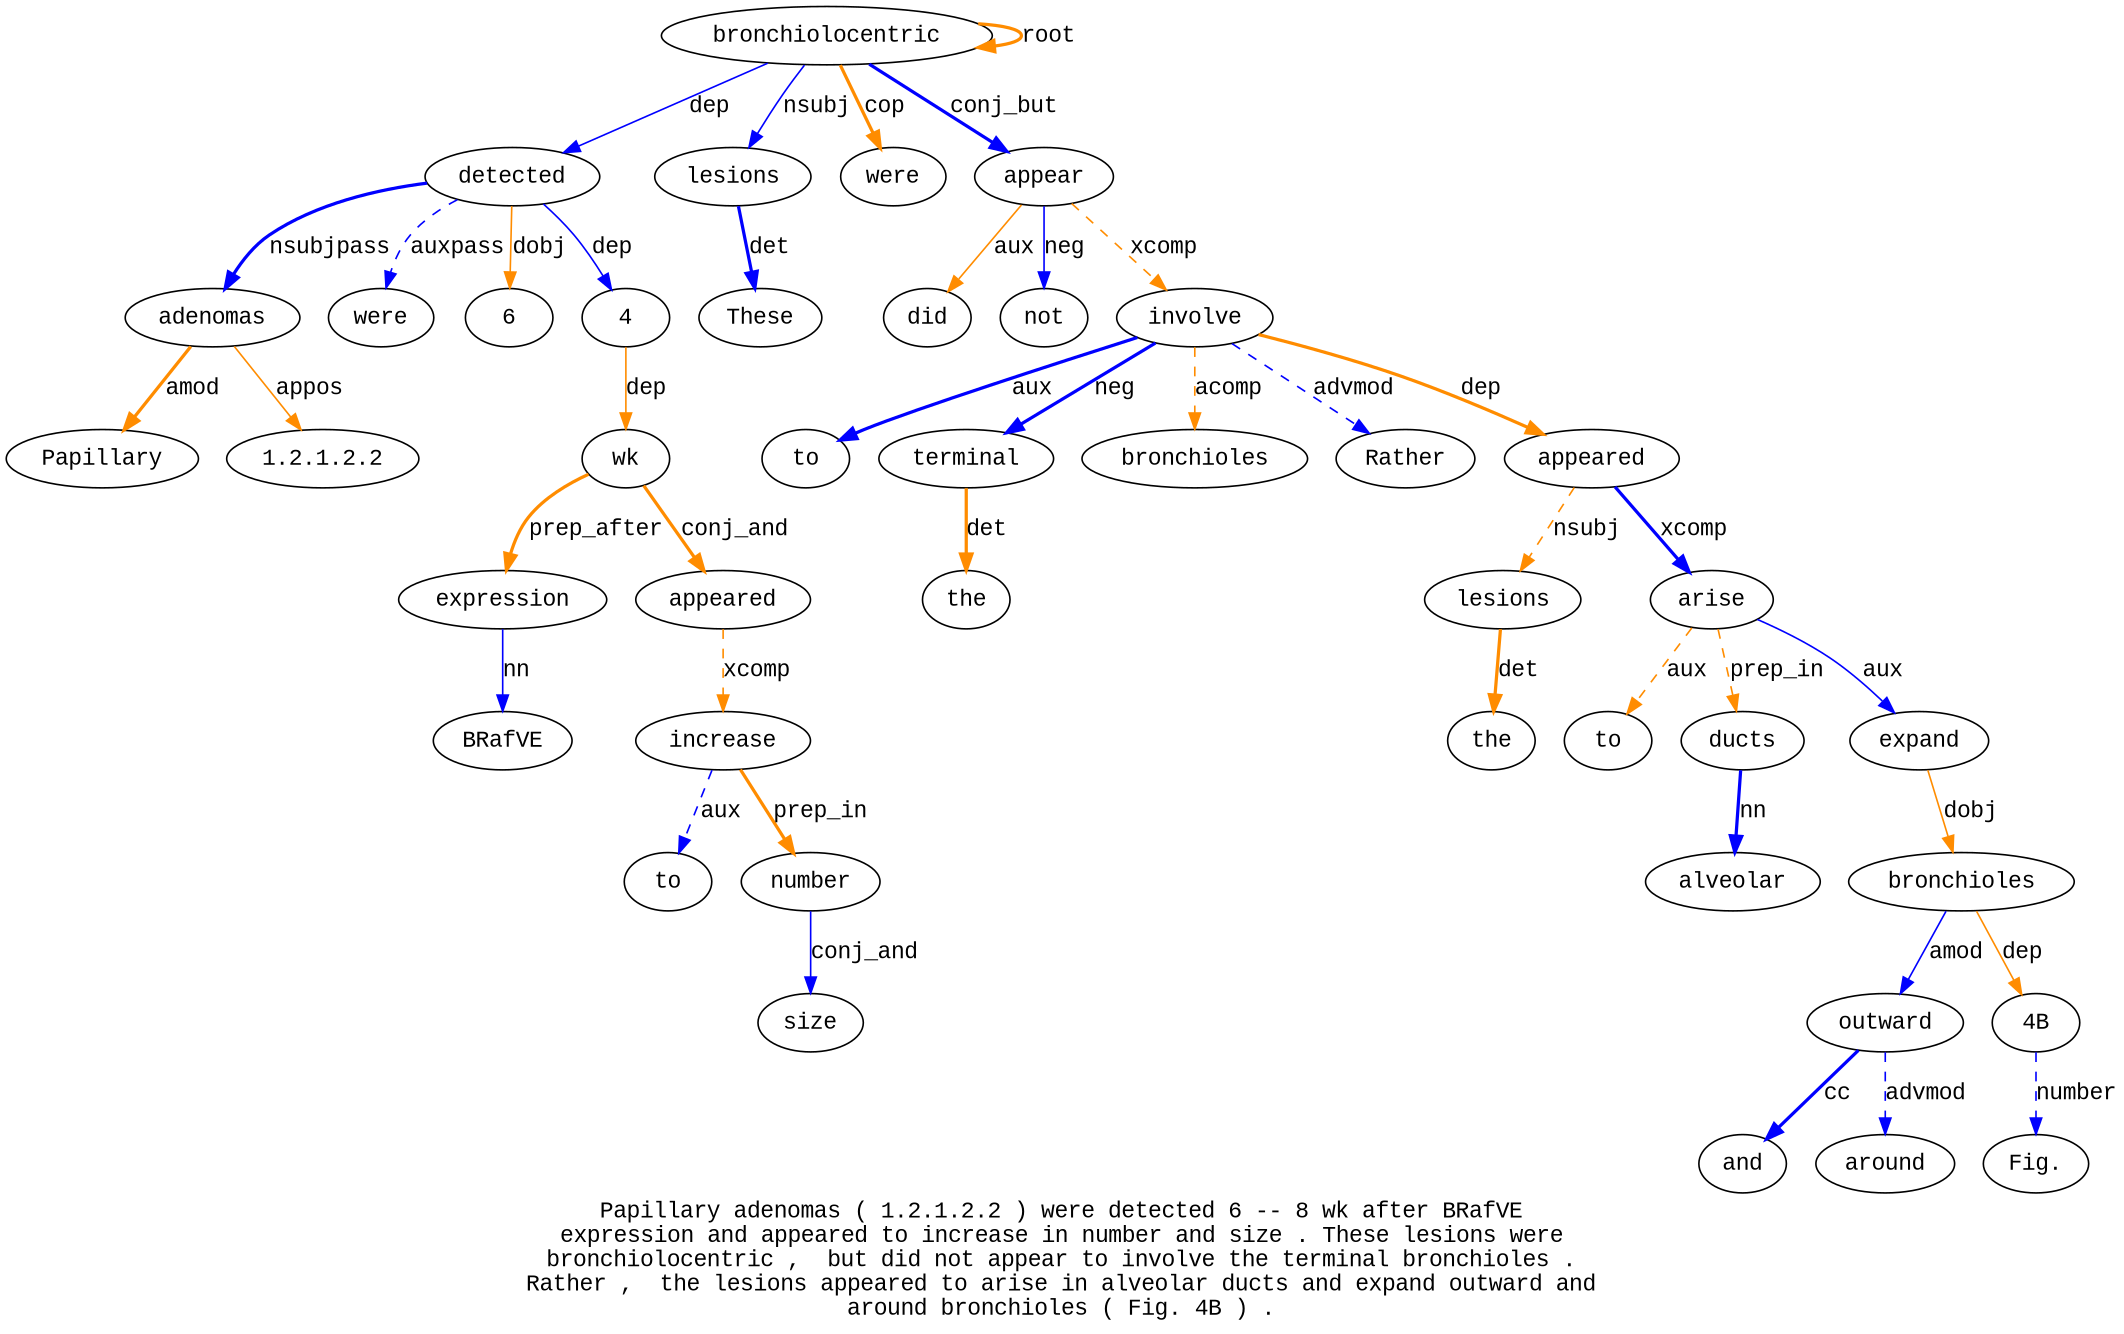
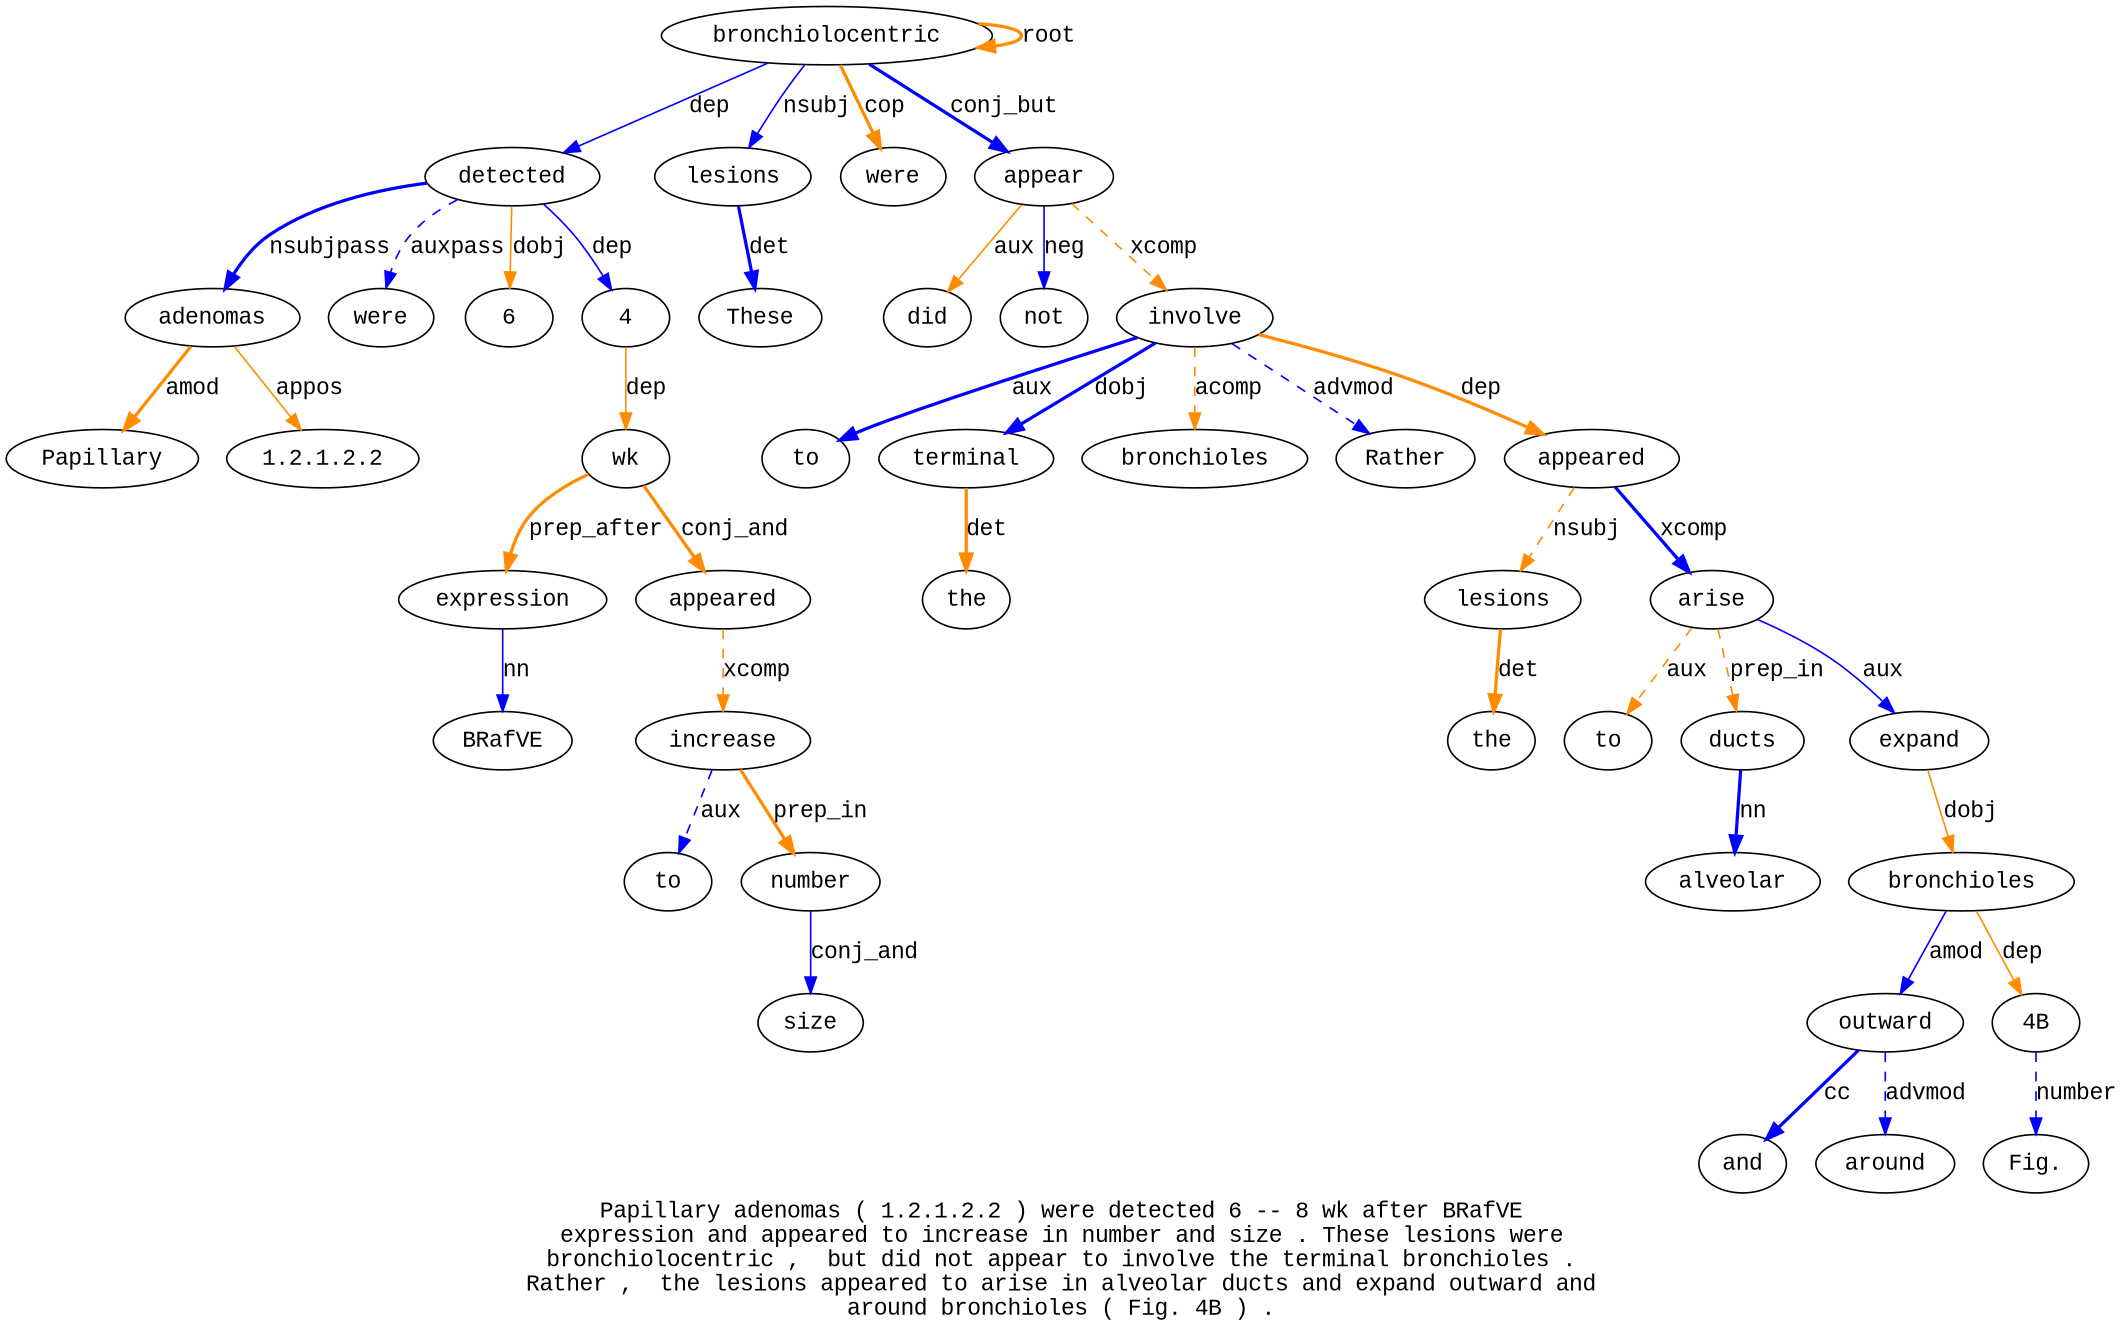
(1115, 388) -> (1122, 388)
